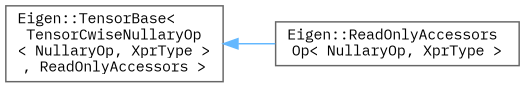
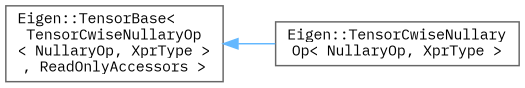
(397, 44) -> (397, 44)
